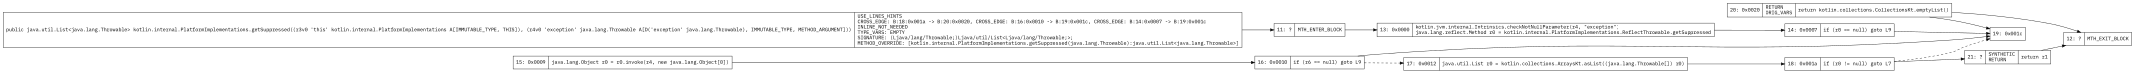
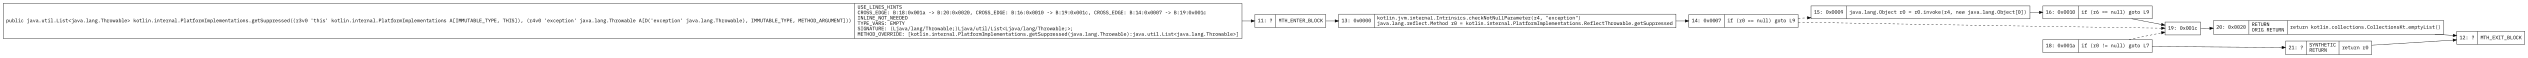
(1779, 13) -> (2268, 30)
none -> (1803, 18)
(1958, 21) -> (2205, 28)
(1940, 32) -> (1980, 25)
(2034, 57) -> (2355, 48)
(1546, 64) -> none
